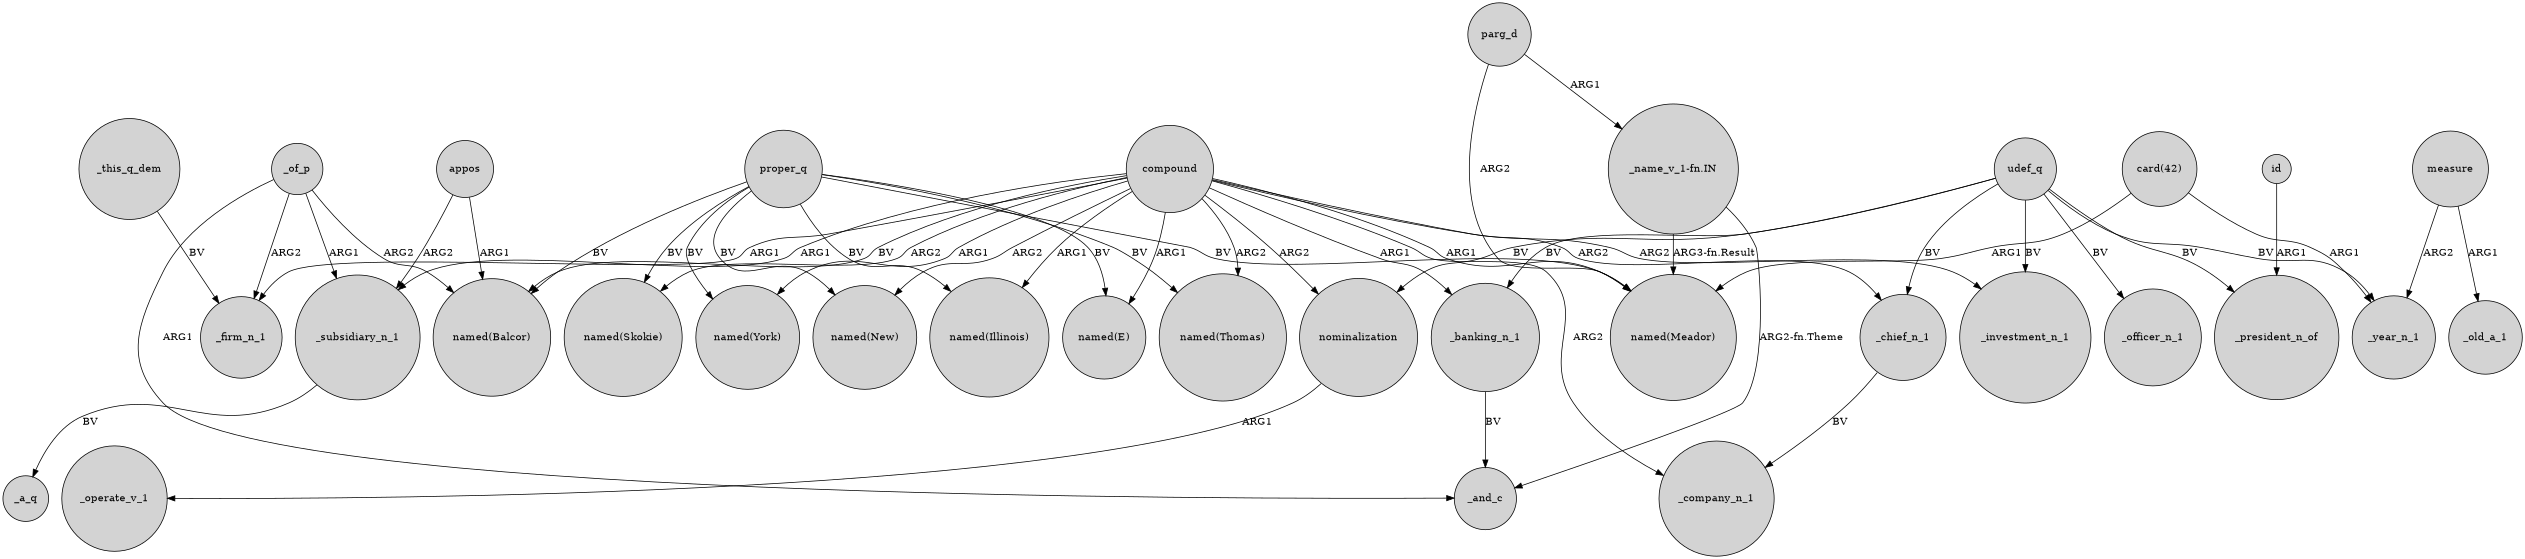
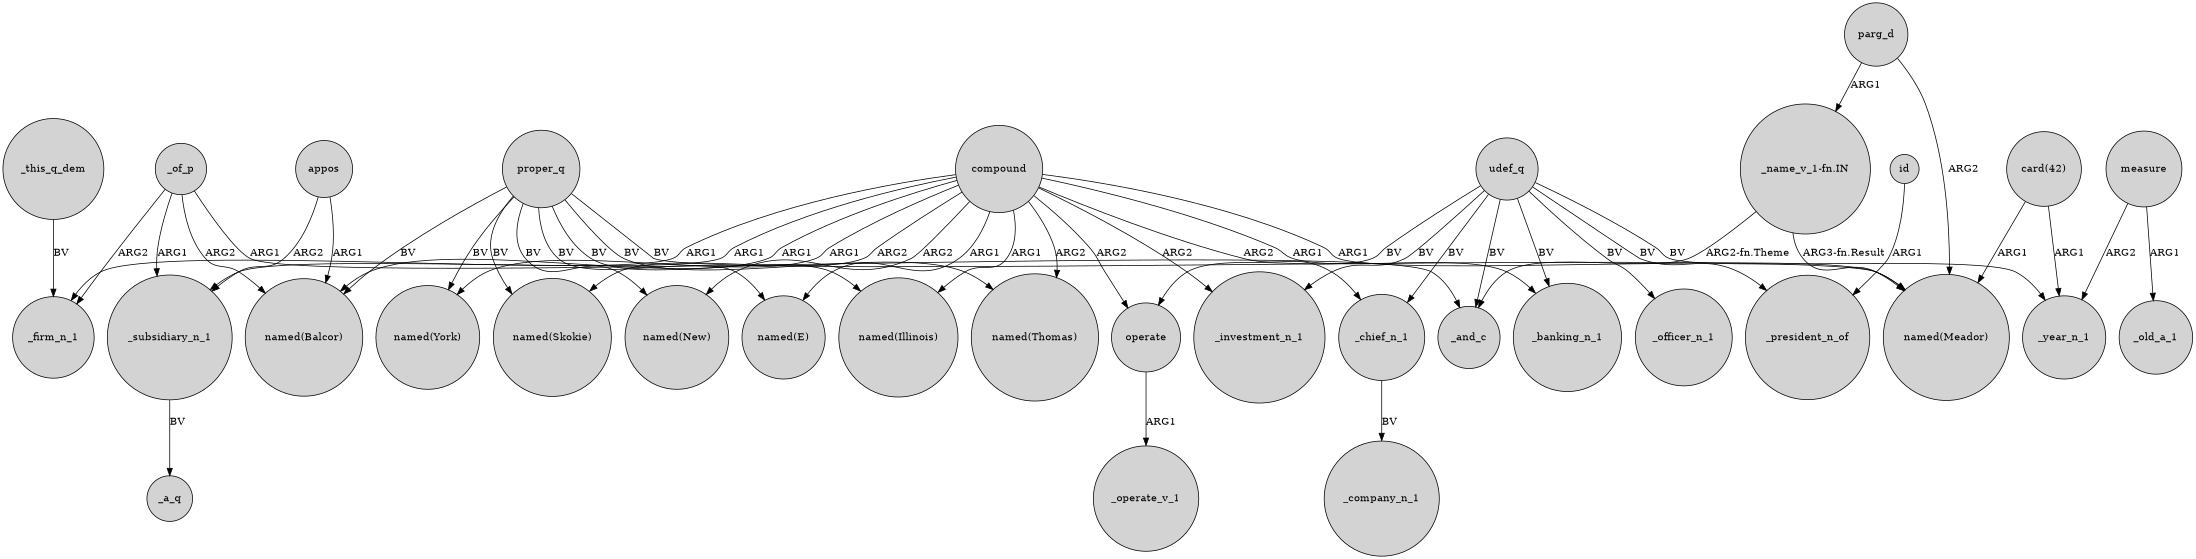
(886, 253) -> (797, 253)
(1552, 279) -> none
(1359, 337) -> (1146, 337)
(1485, 426) -> (1489, 250)
